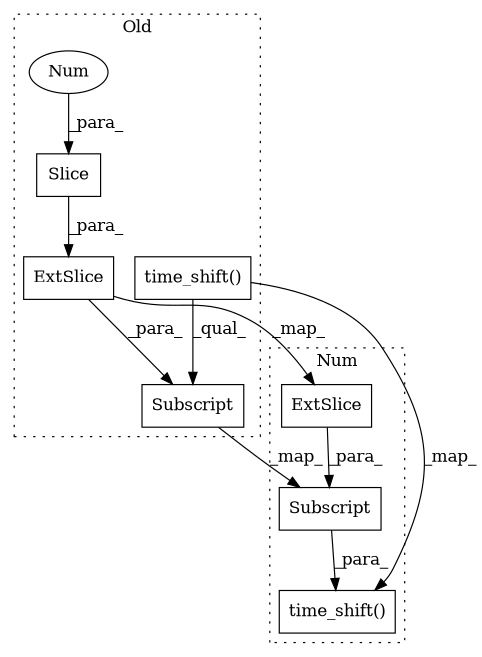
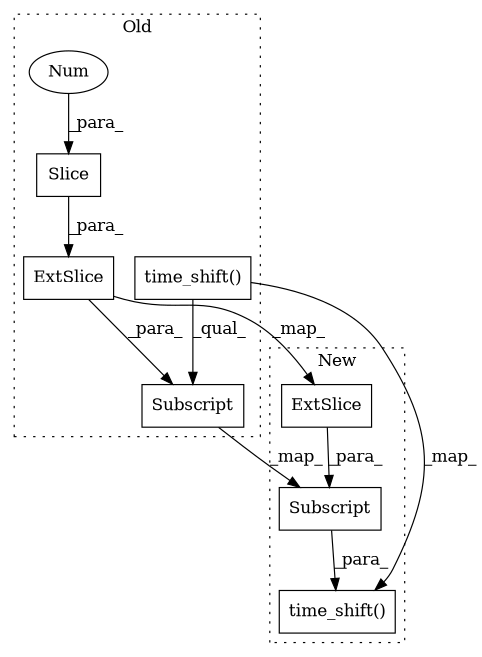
(337, 362) -> (337, 362)
